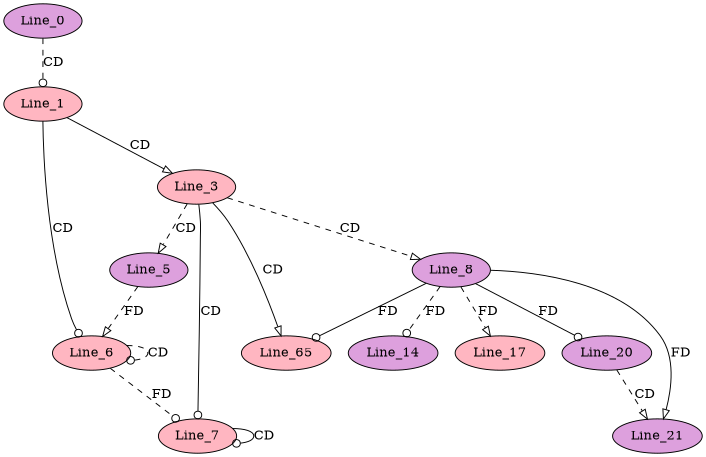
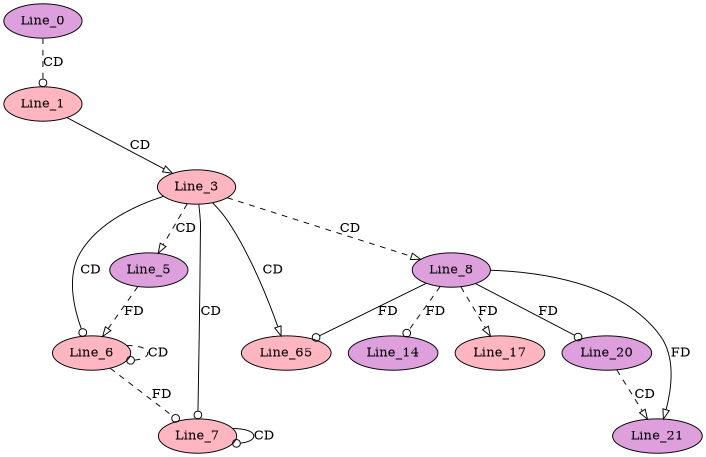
(51, 227) -> (87, 243)
